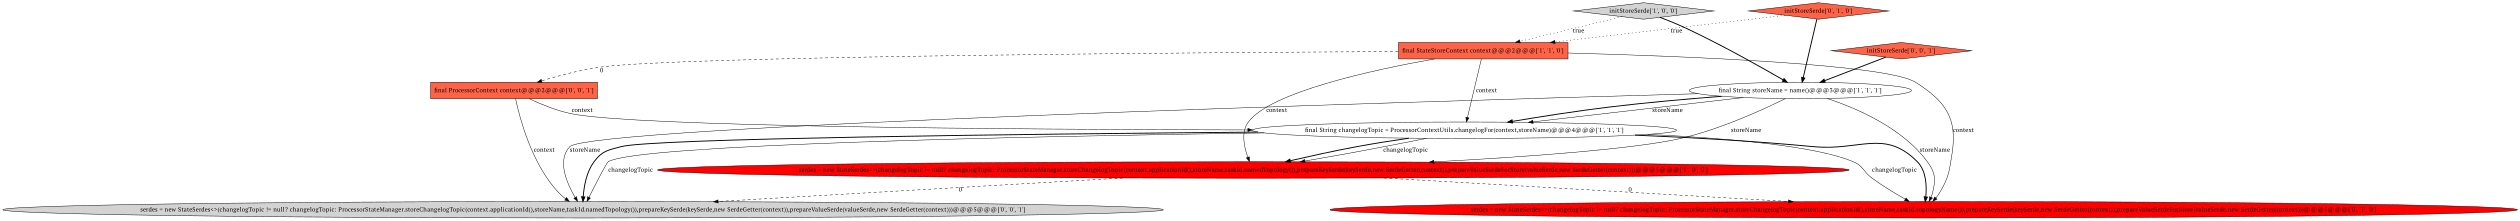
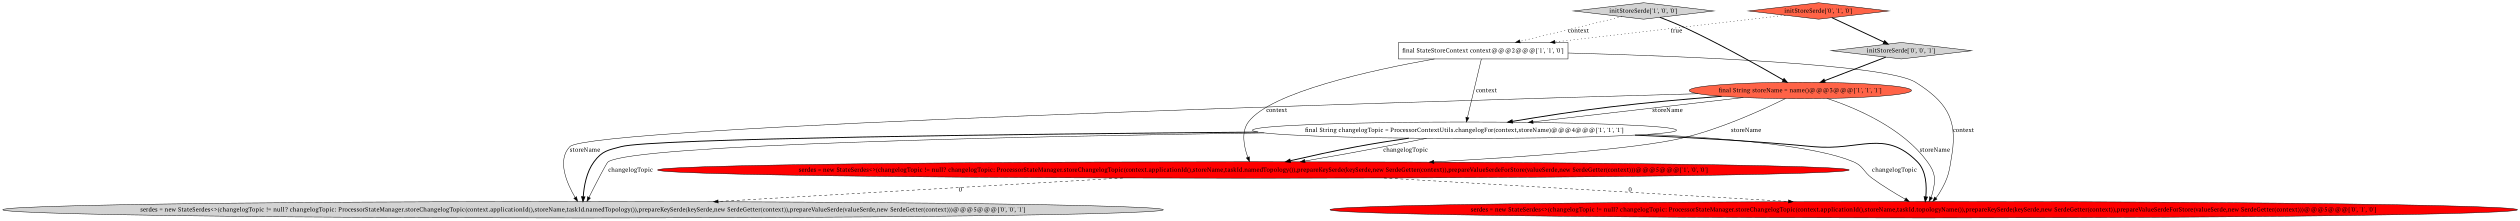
(1579, 31) -> (1579, 31)
(1810, 48) -> (1858, 30)
(1483, 51) -> (1483, 51)
(1901, 51) -> (1901, 51)
(514, 90) -> none
(1800, 90) -> (1800, 90)
